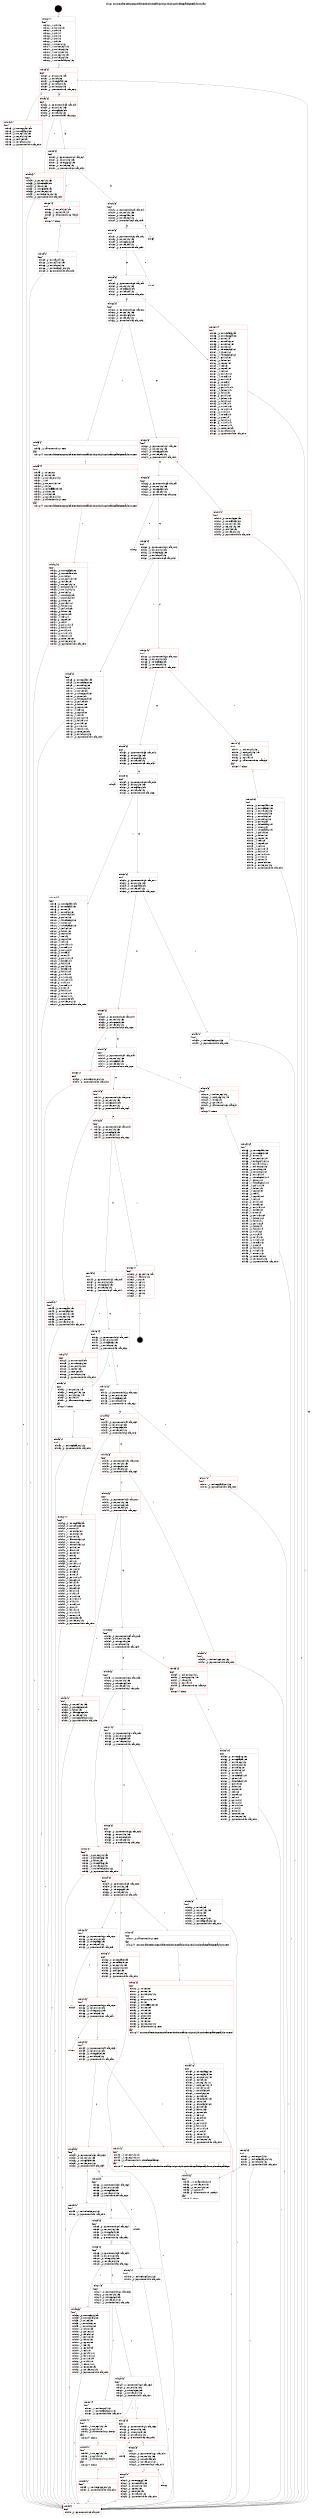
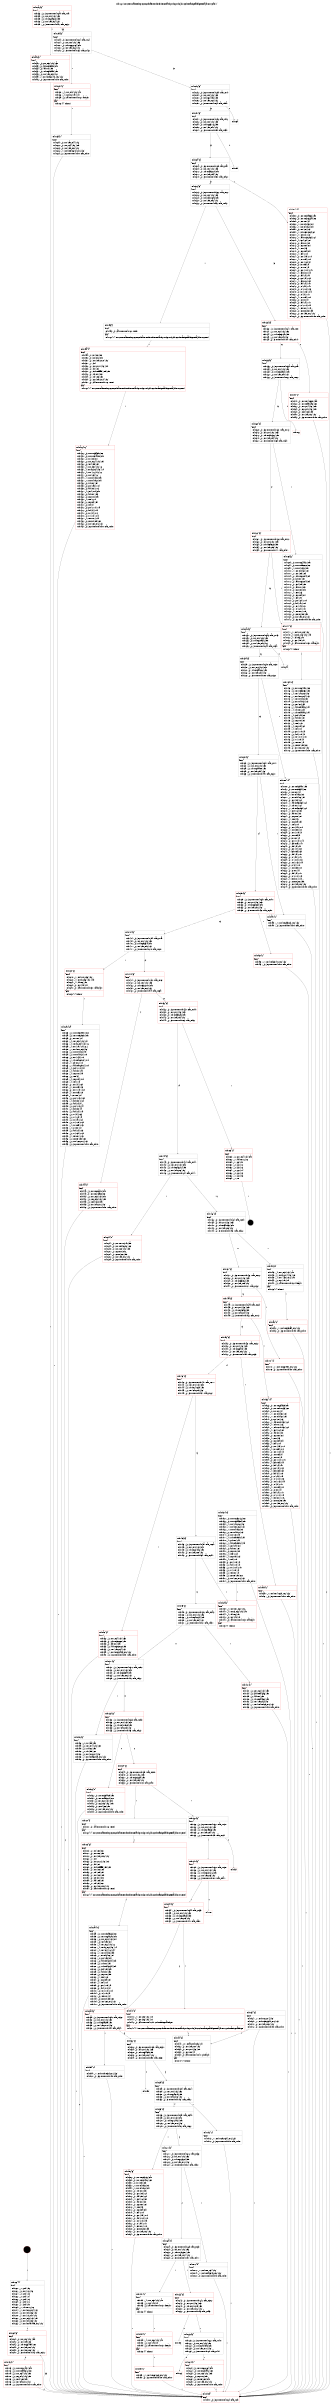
(58, 94) -> none
(208, 1721) -> (237, 1592)
(120, 1924) -> (115, 1760)
